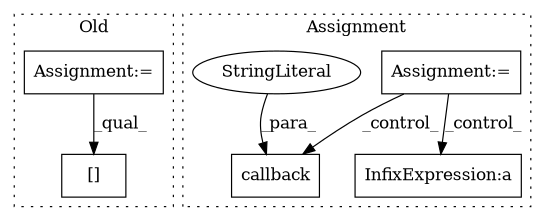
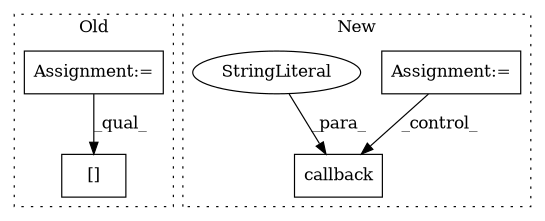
(357, 28) -> (357, 28)
(438, 176) -> none
